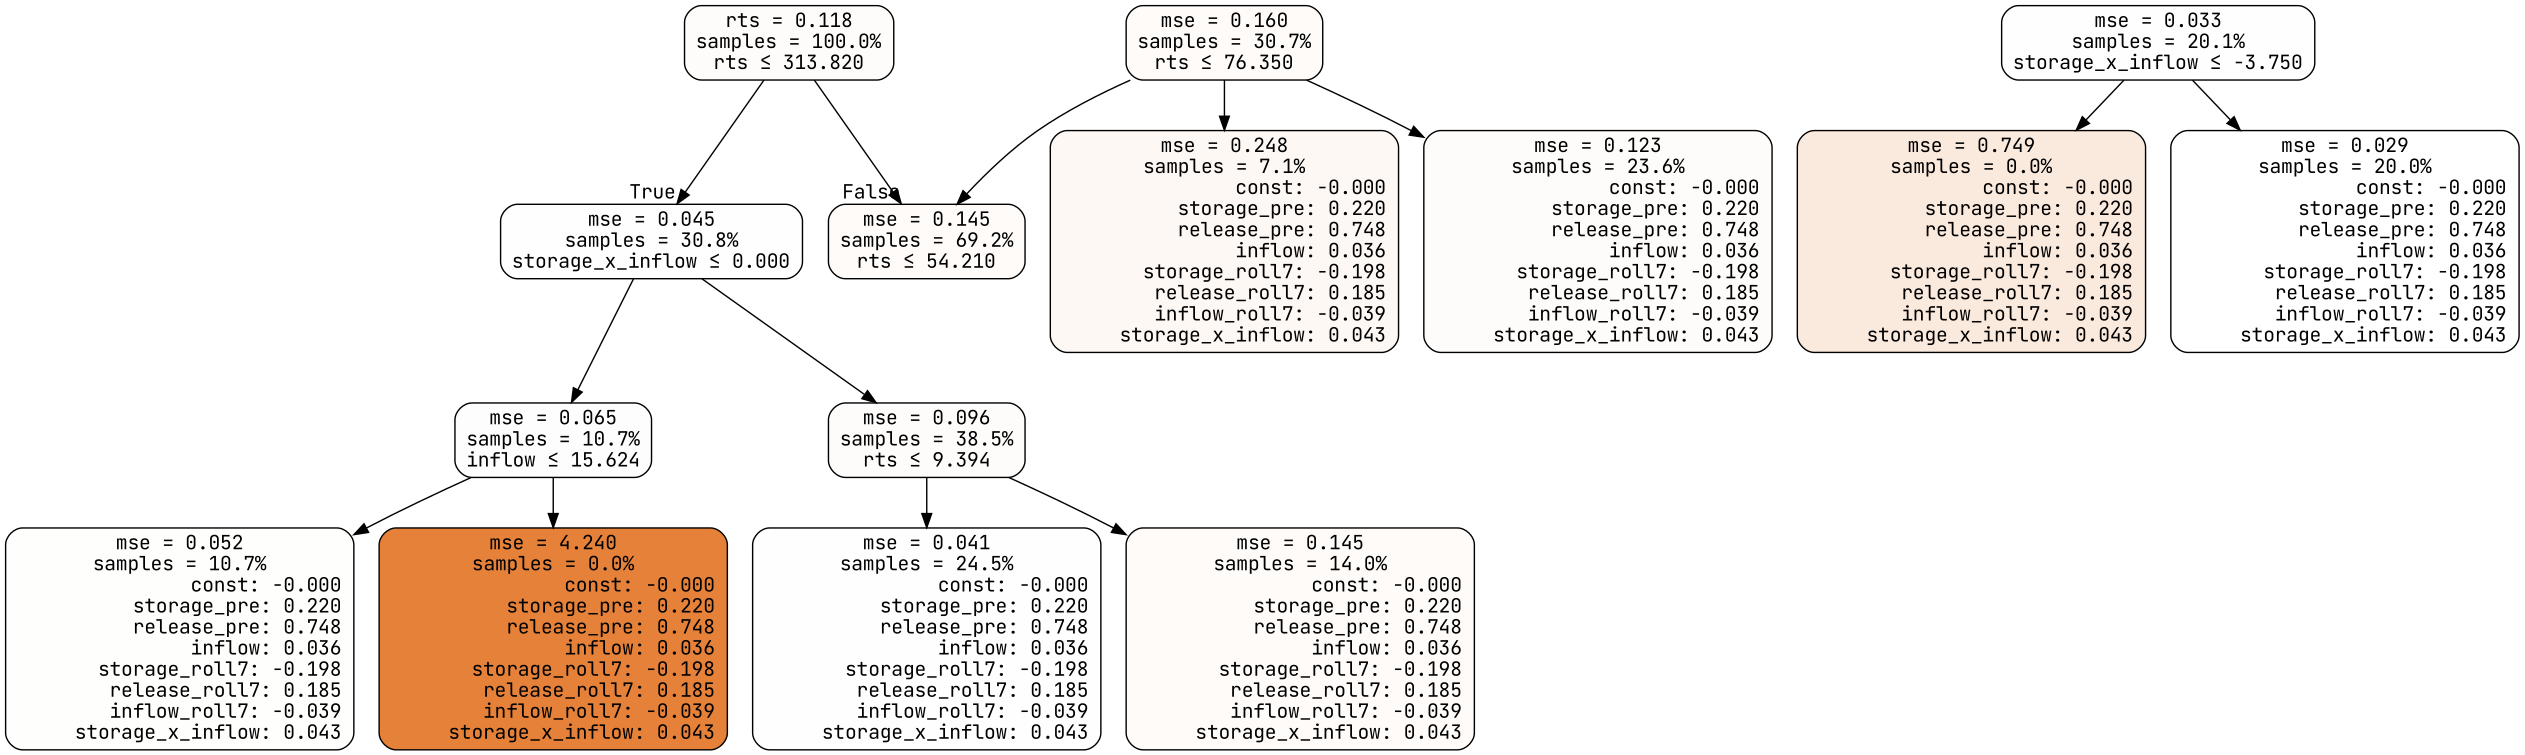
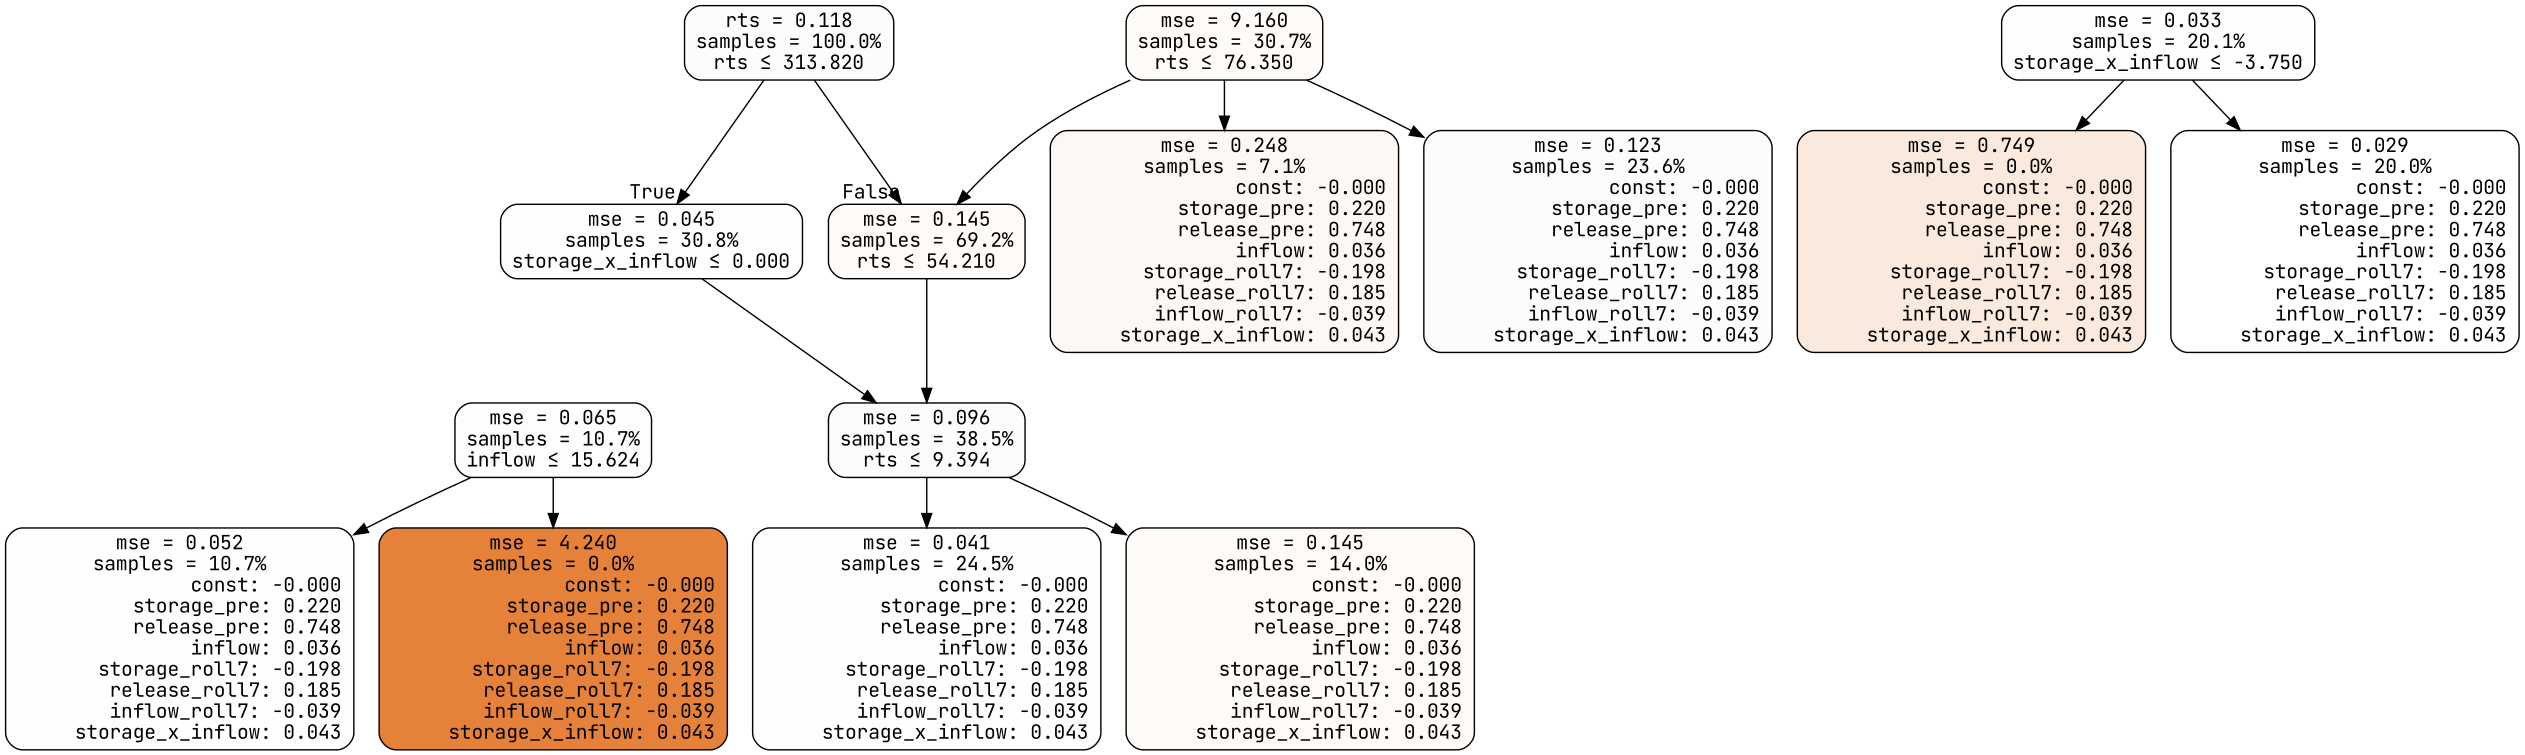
(1224, 43) -> (1224, 43)
none -> (927, 333)
(606, 334) -> none
